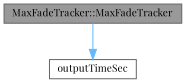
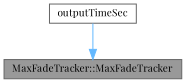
(93, 36) -> (93, 36)
